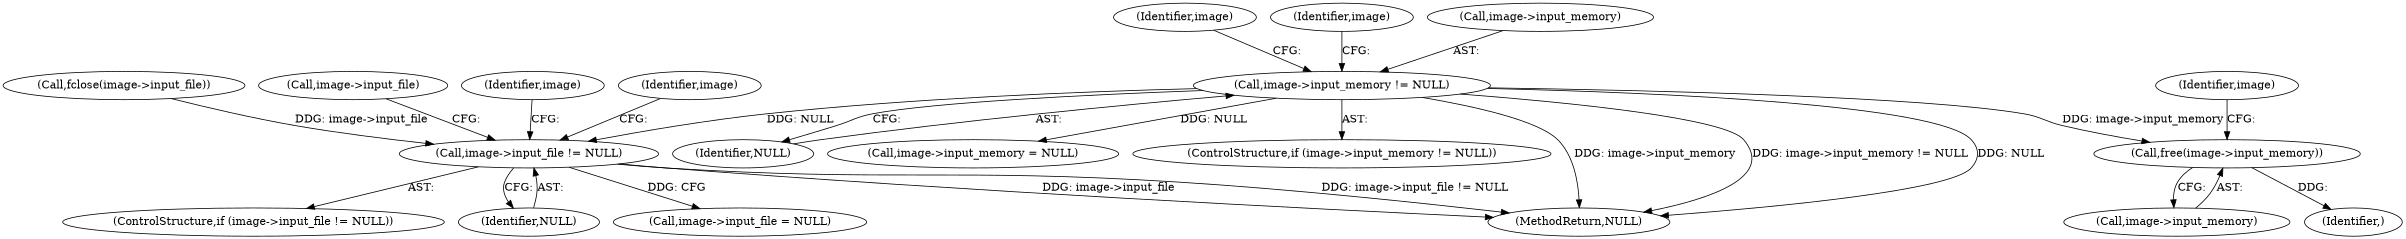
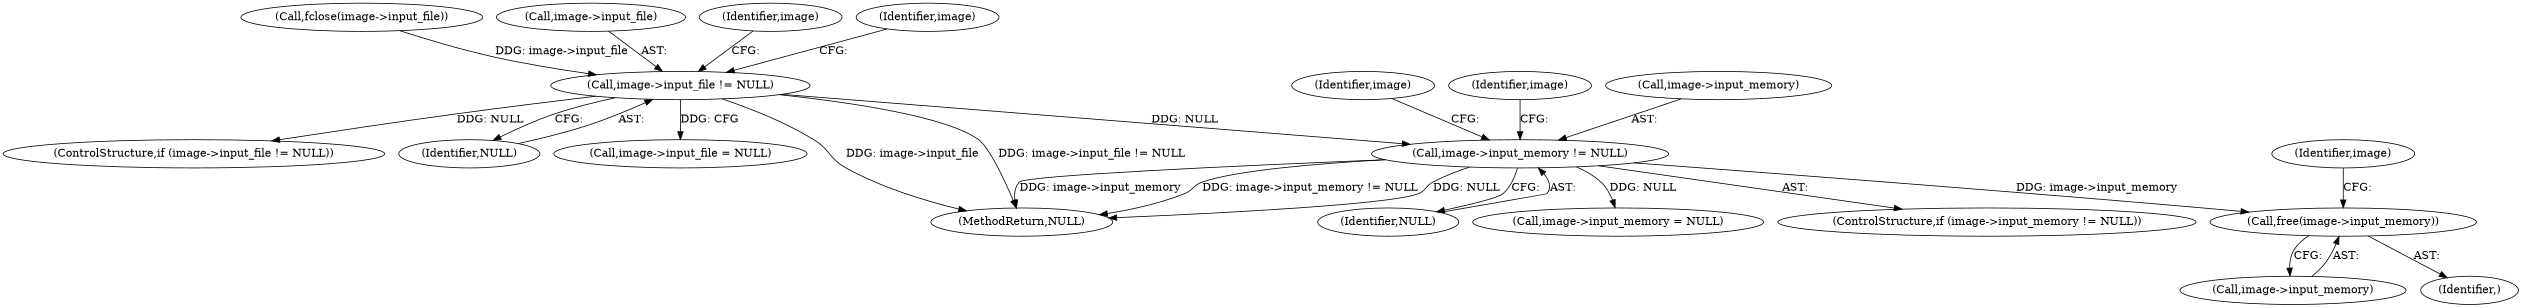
(895, 103) -> (1092, 119)
(468, 120) -> (656, 51)
(423, 188) -> (490, 120)
(2315, 188) -> (2429, 256)
